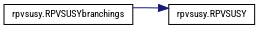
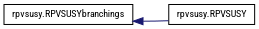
(146, 8) -> (156, 21)
